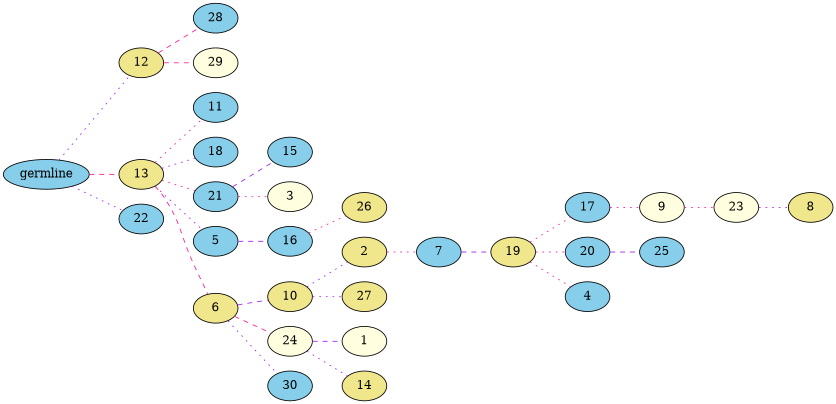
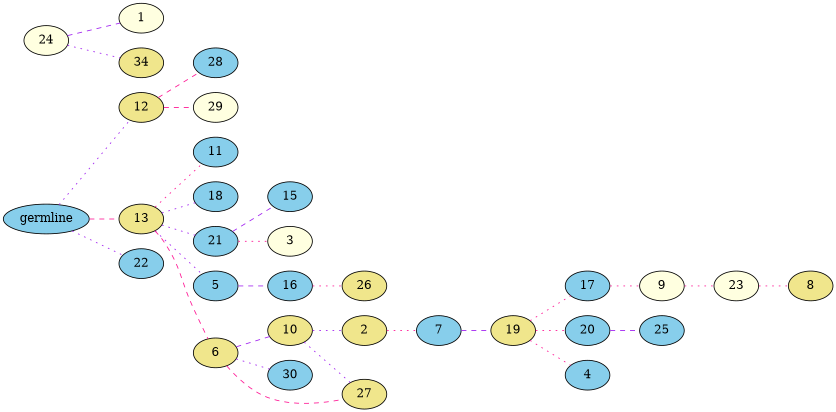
(179, 186) -> (179, 230)
(774, 207) -> (774, 286)
(253, 325) -> (279, 401)
(364, 386) -> (141, 63)
